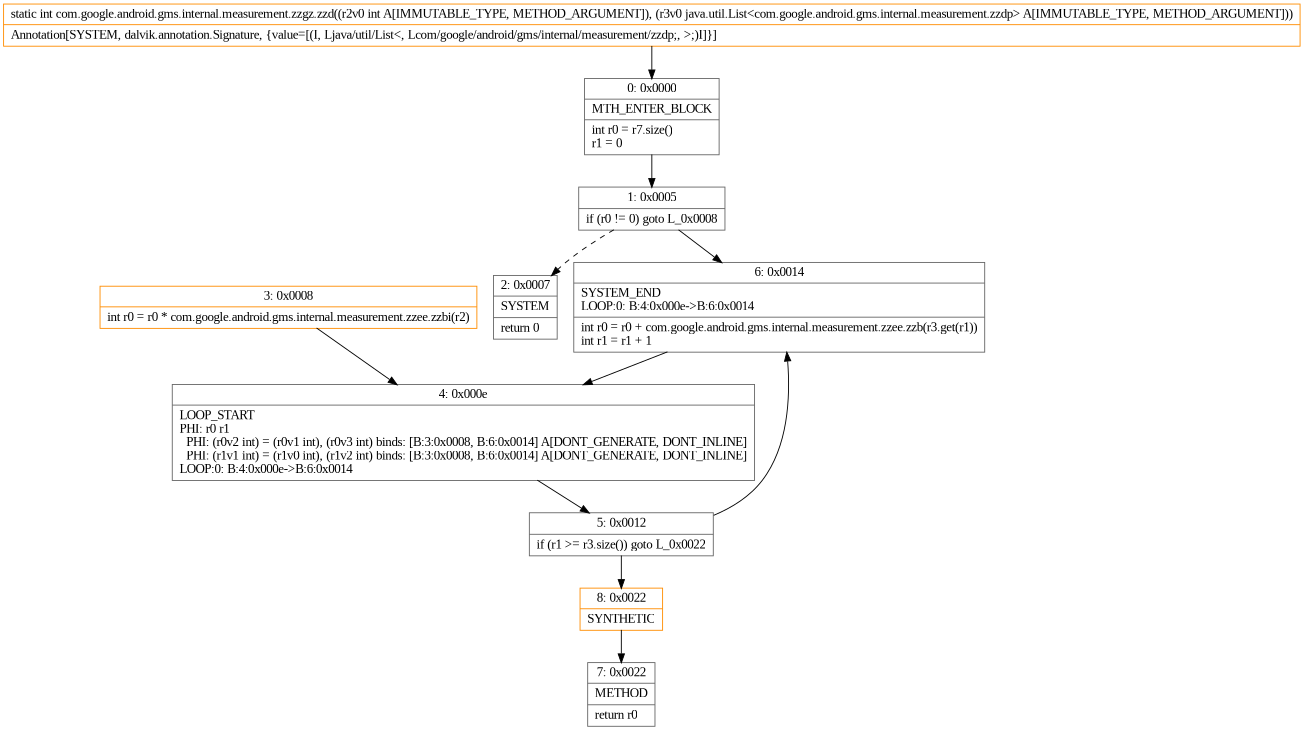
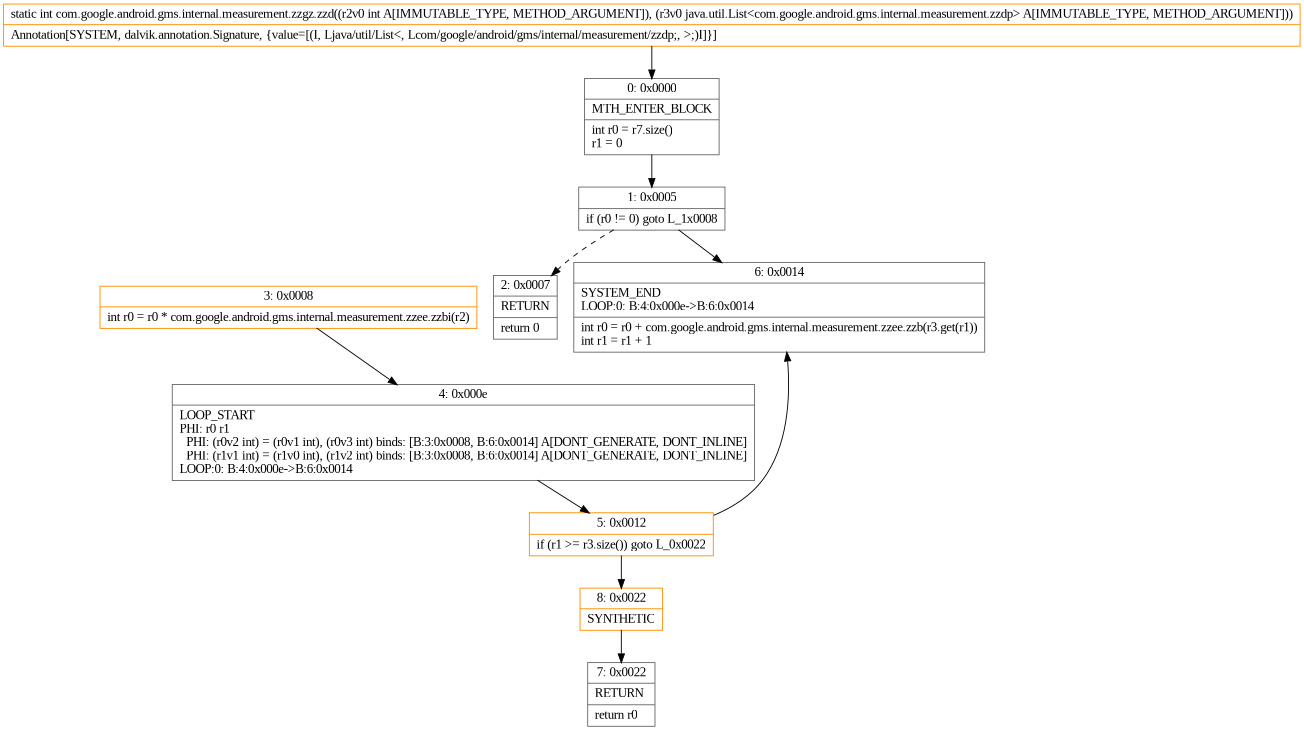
(652, 219) -> (652, 219)
(525, 306) -> (525, 306)
(630, 367) -> none
(621, 534) -> (621, 534)
(621, 694) -> (620, 694)
